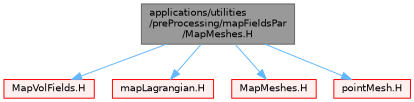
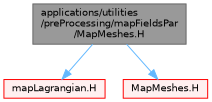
(49, 89) -> none
(372, 89) -> none
